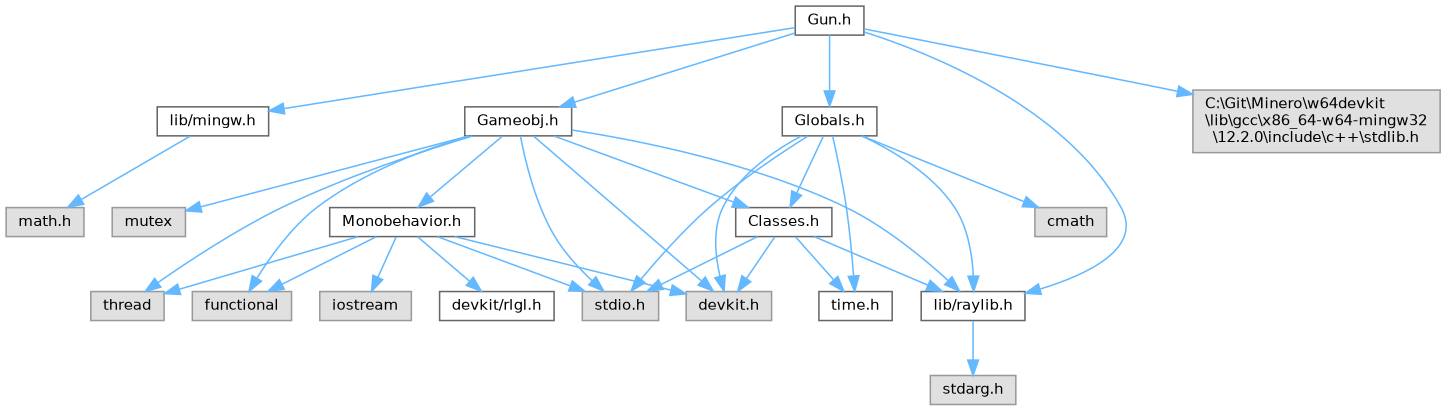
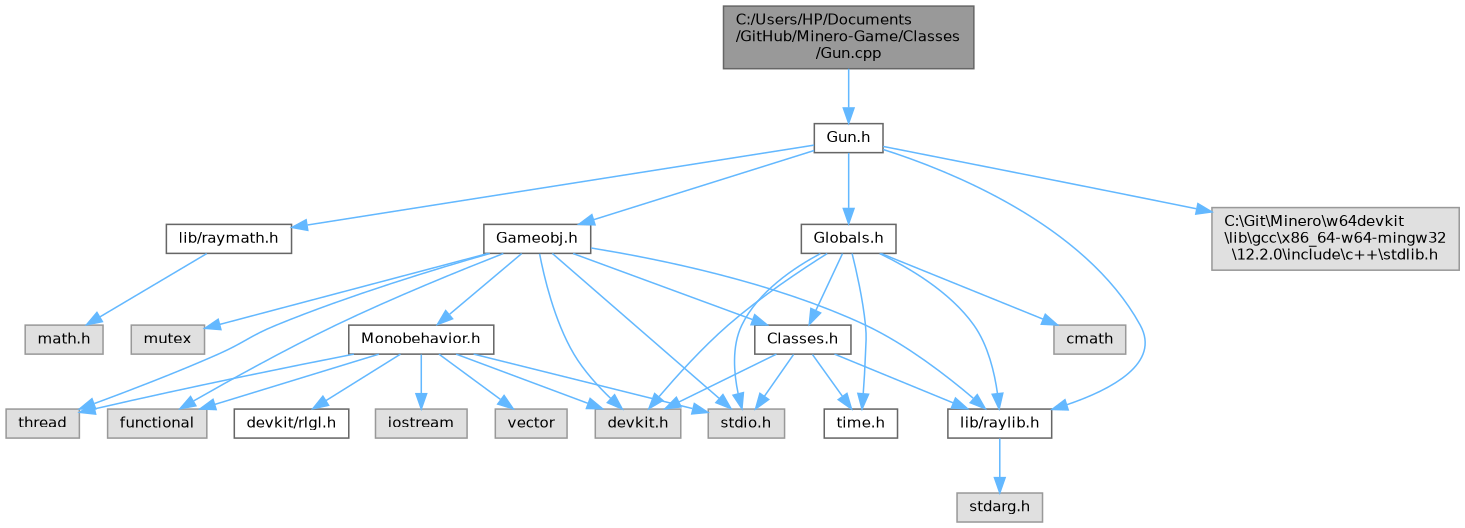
none -> (849, 37)
(213, 121) -> (229, 239)
none -> (531, 424)
